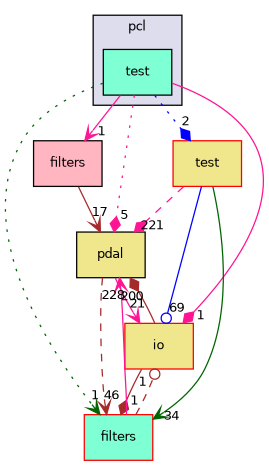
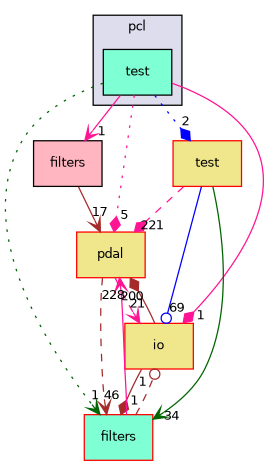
(111, 255) -> (111, 255)
(124, 295) -> (124, 295)
